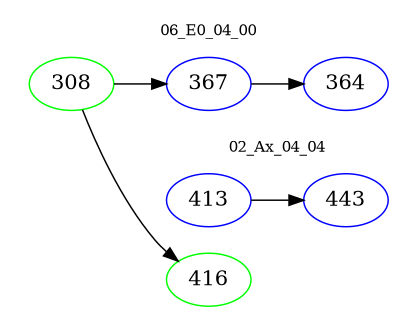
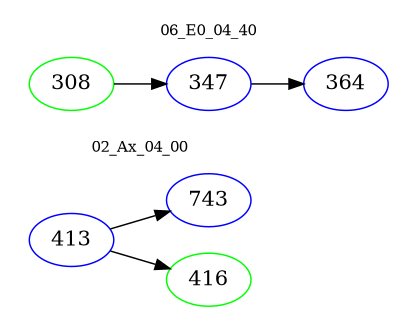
(209, 32) -> (209, 32)
(209, 84) -> (209, 84)
(277, 148) -> (140, 148)
(118, 185) -> (133, 258)
(346, 200) -> (209, 200)
